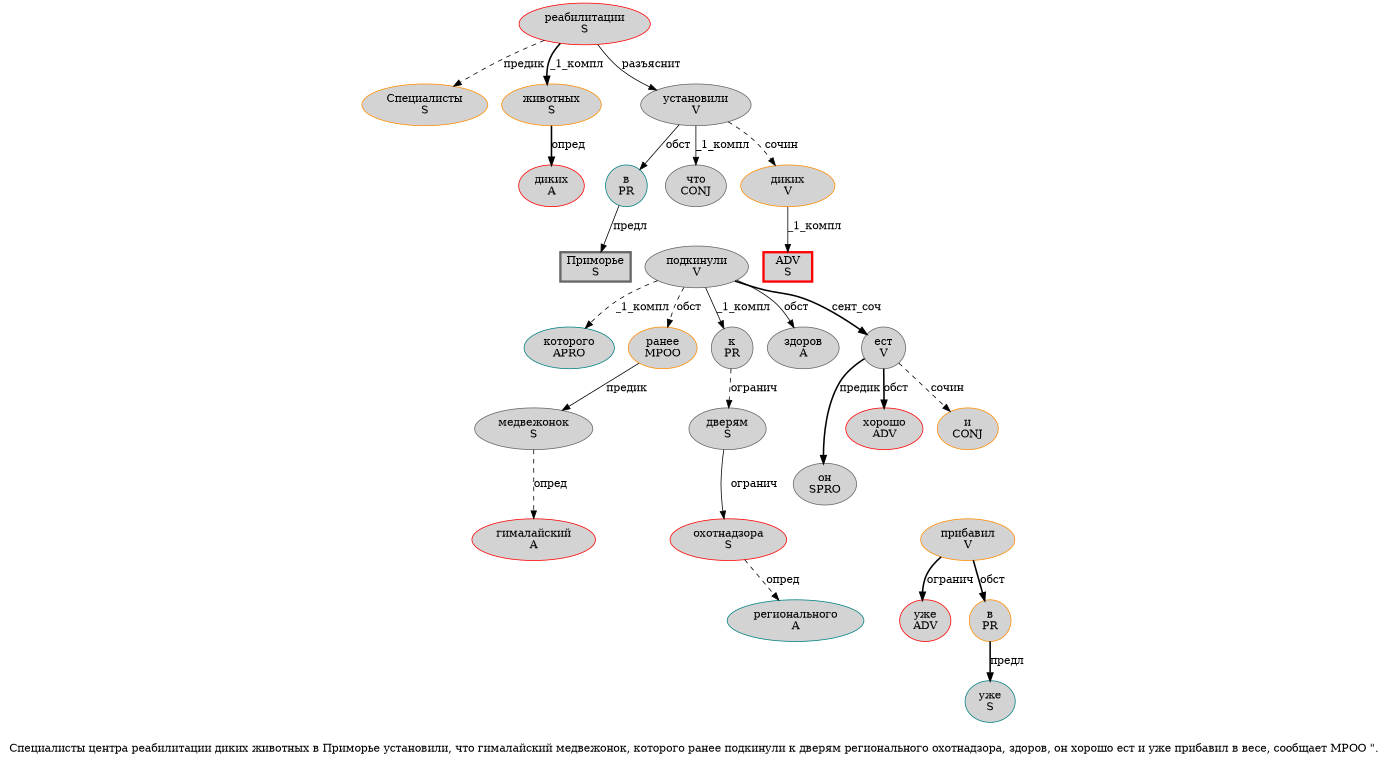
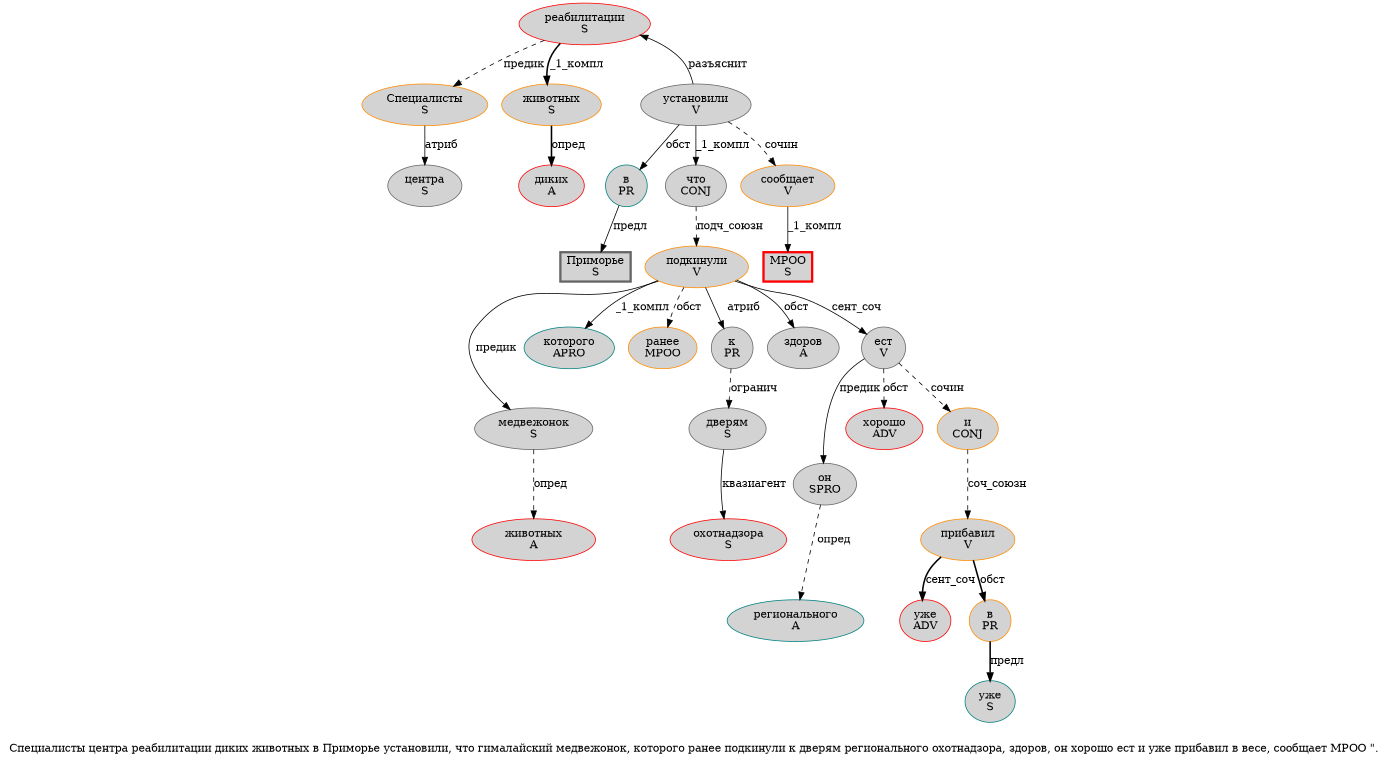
(621, 69) -> (677, 55)
none -> (425, 186)
(788, 186) -> (788, 186)
none -> (696, 222)
(697, 267) -> (697, 267)
(788, 267) -> (788, 267)
(622, 298) -> (622, 298)
(801, 298) -> (801, 298)
(744, 307) -> (744, 307)
(884, 384) -> (884, 384)
(604, 385) -> (518, 297)
(831, 401) -> (831, 401)
none -> (968, 480)
(754, 484) -> (754, 484)
(534, 540) -> (534, 540)
(759, 577) -> (811, 549)
(950, 580) -> (950, 580)
